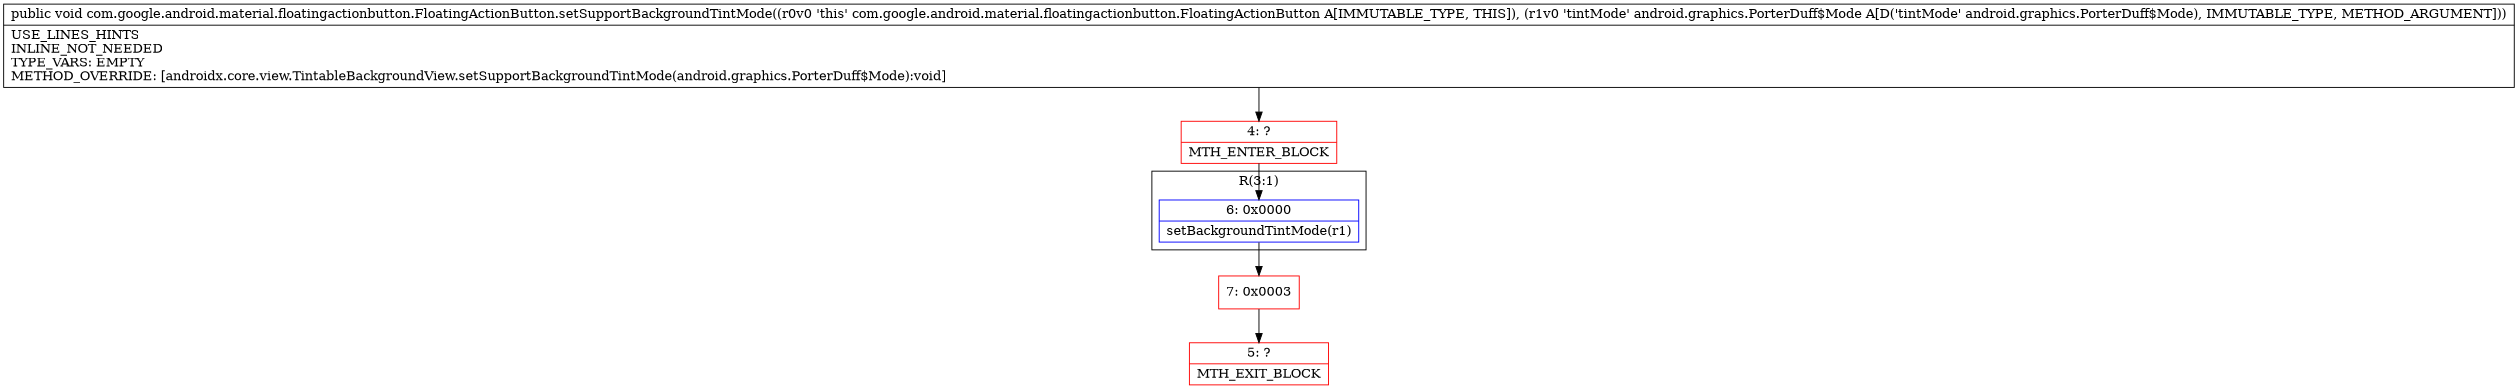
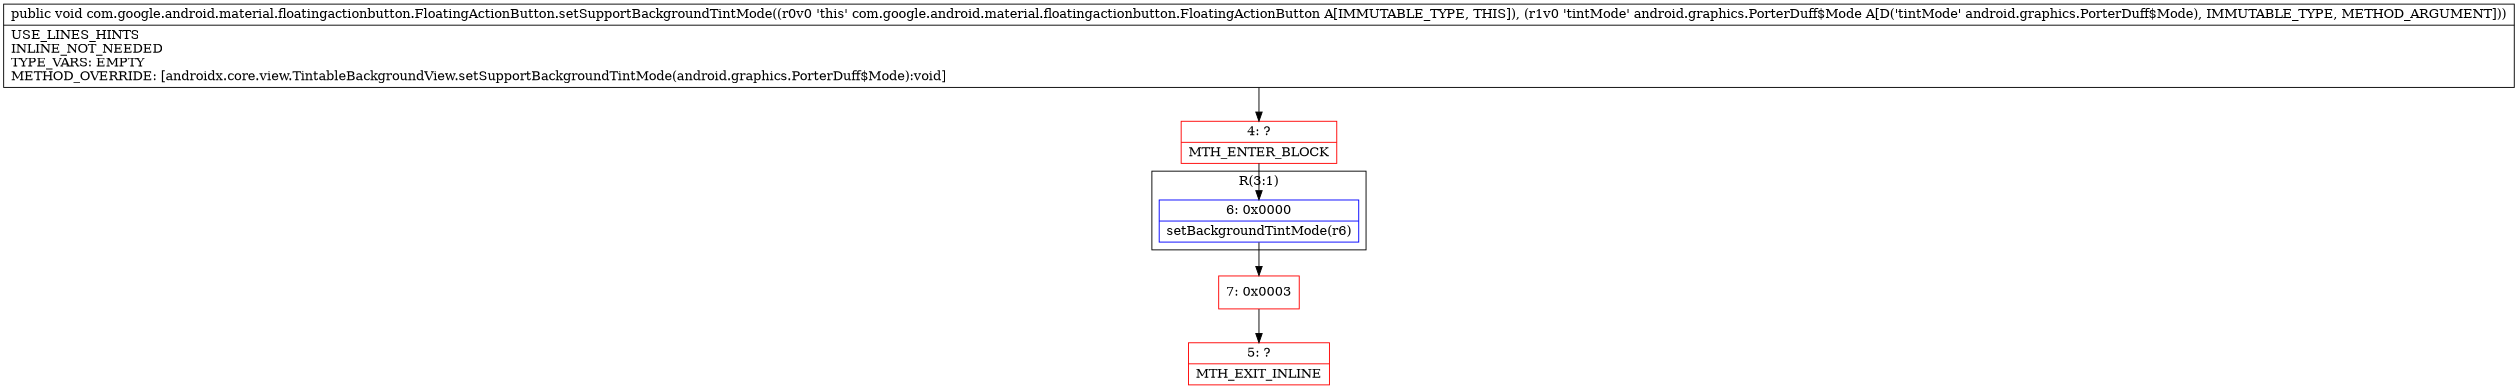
(1259, 231) -> (1259, 231)
(1259, 374) -> (1259, 374)
